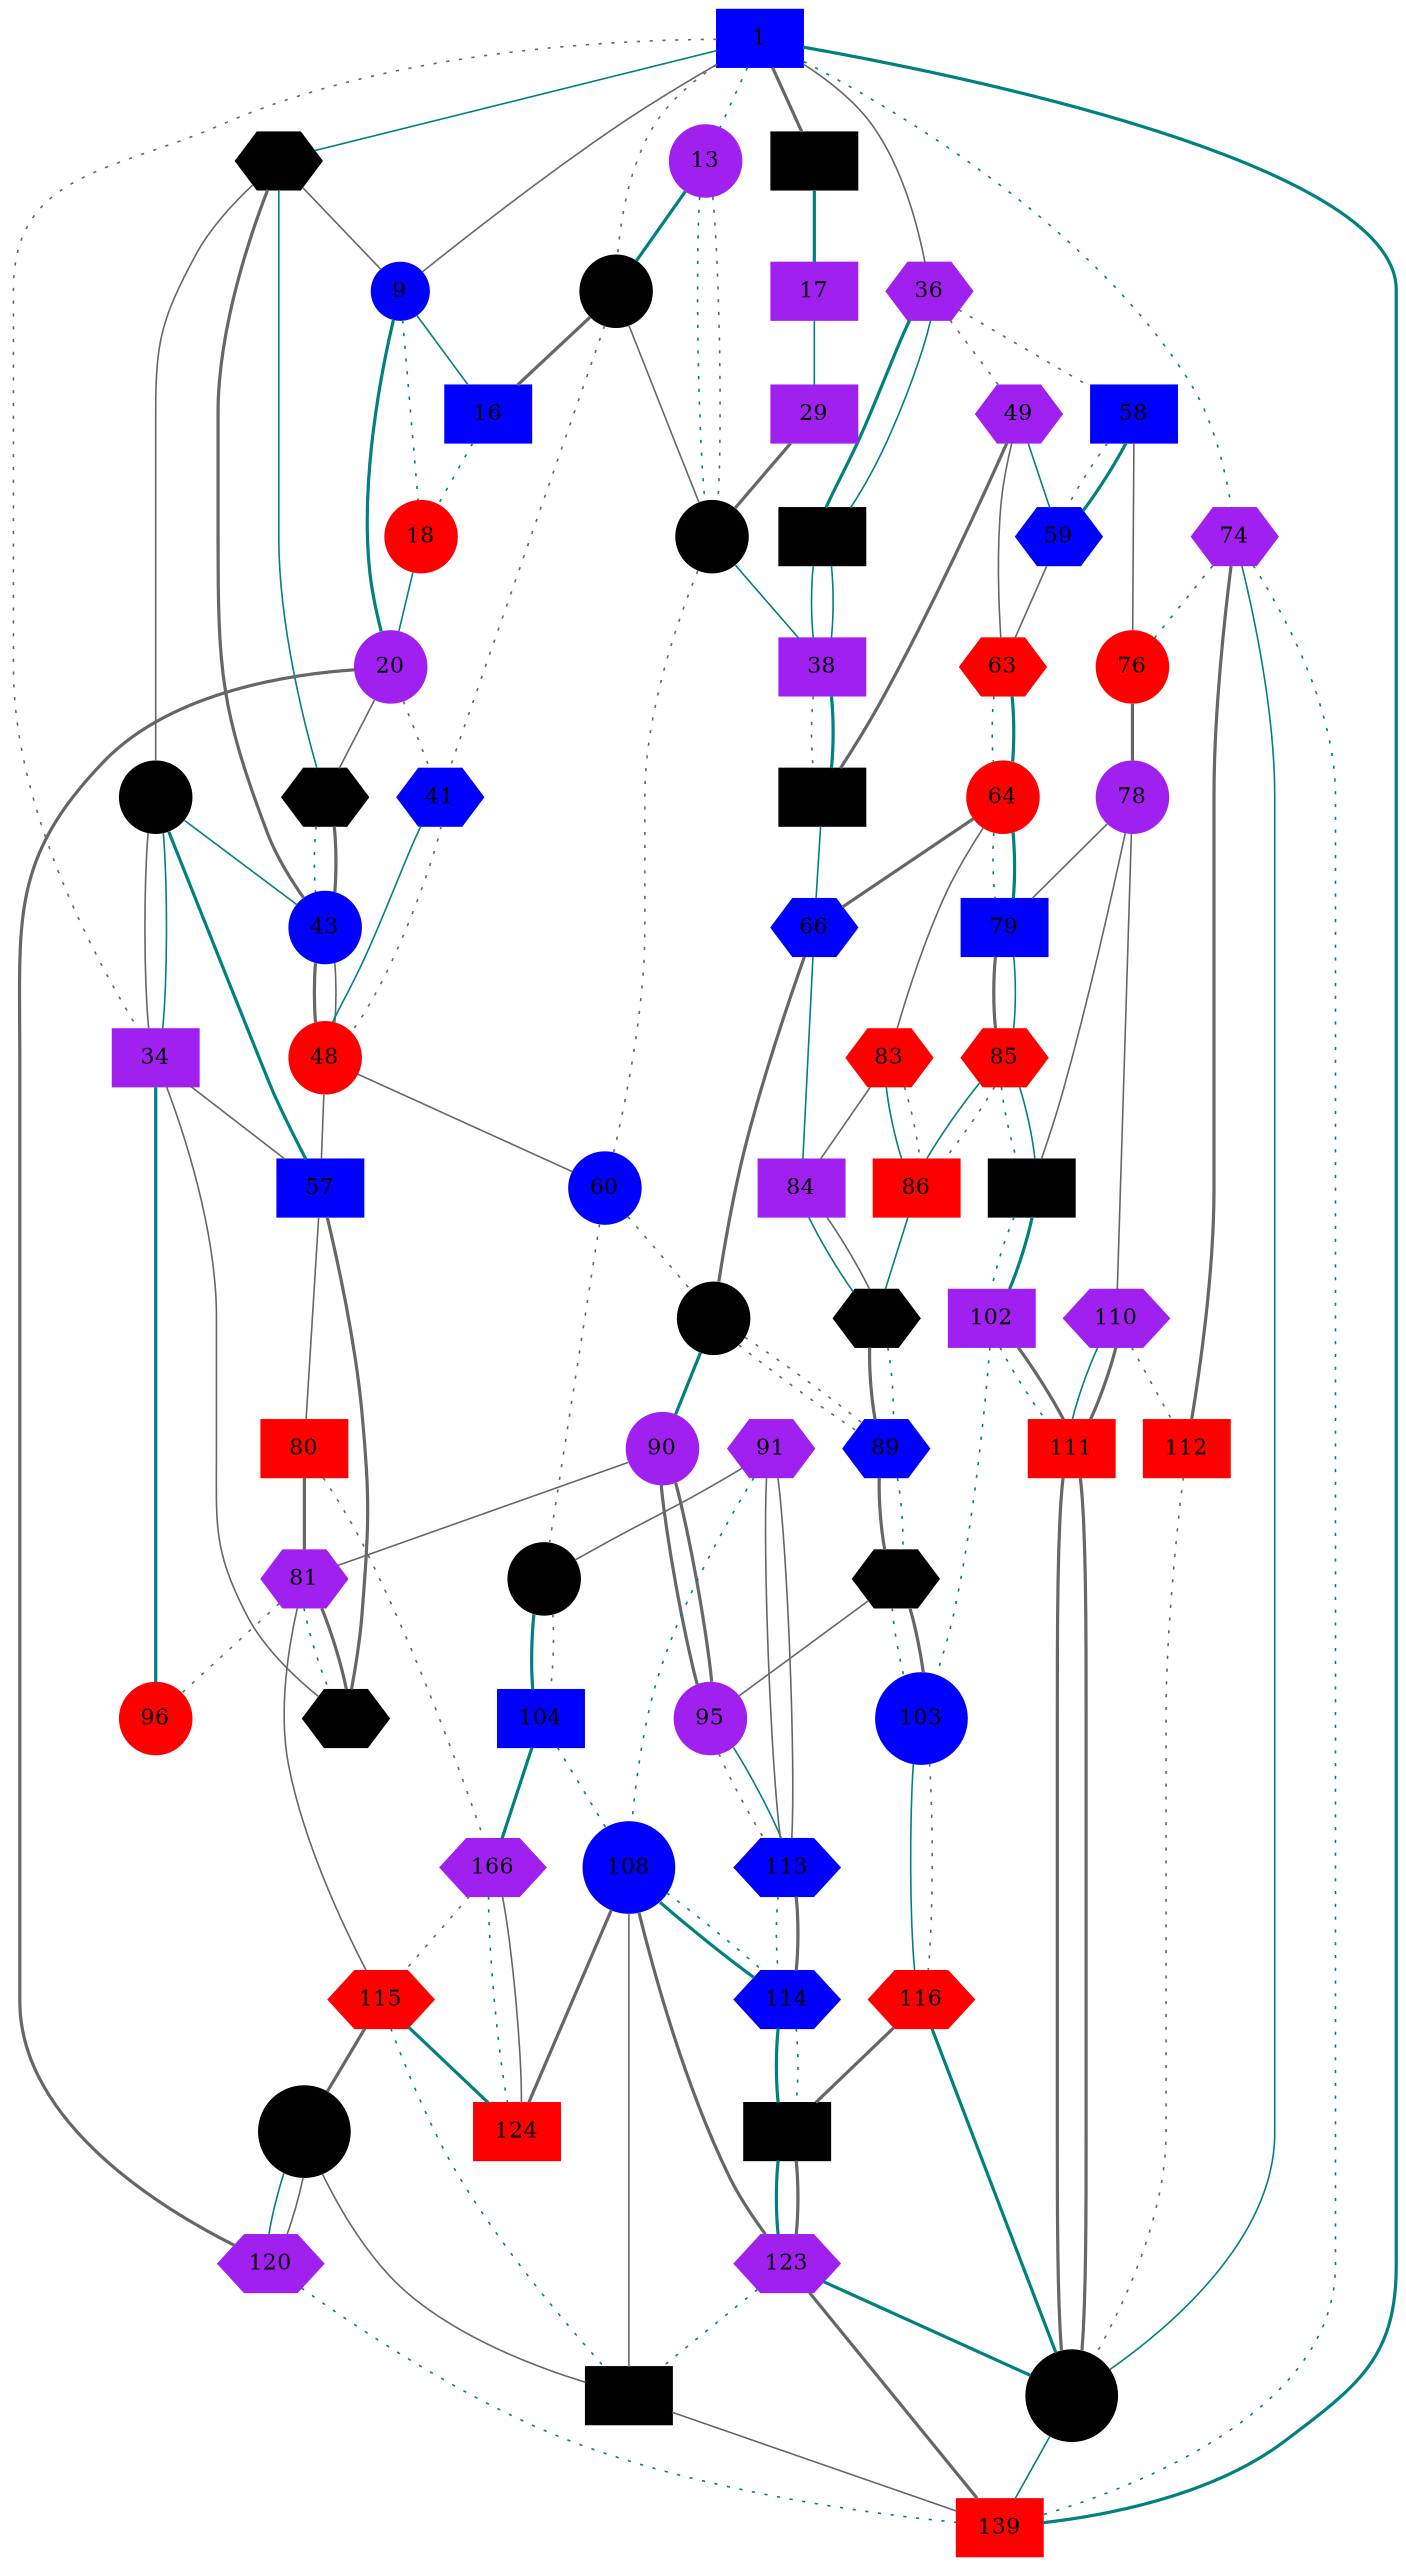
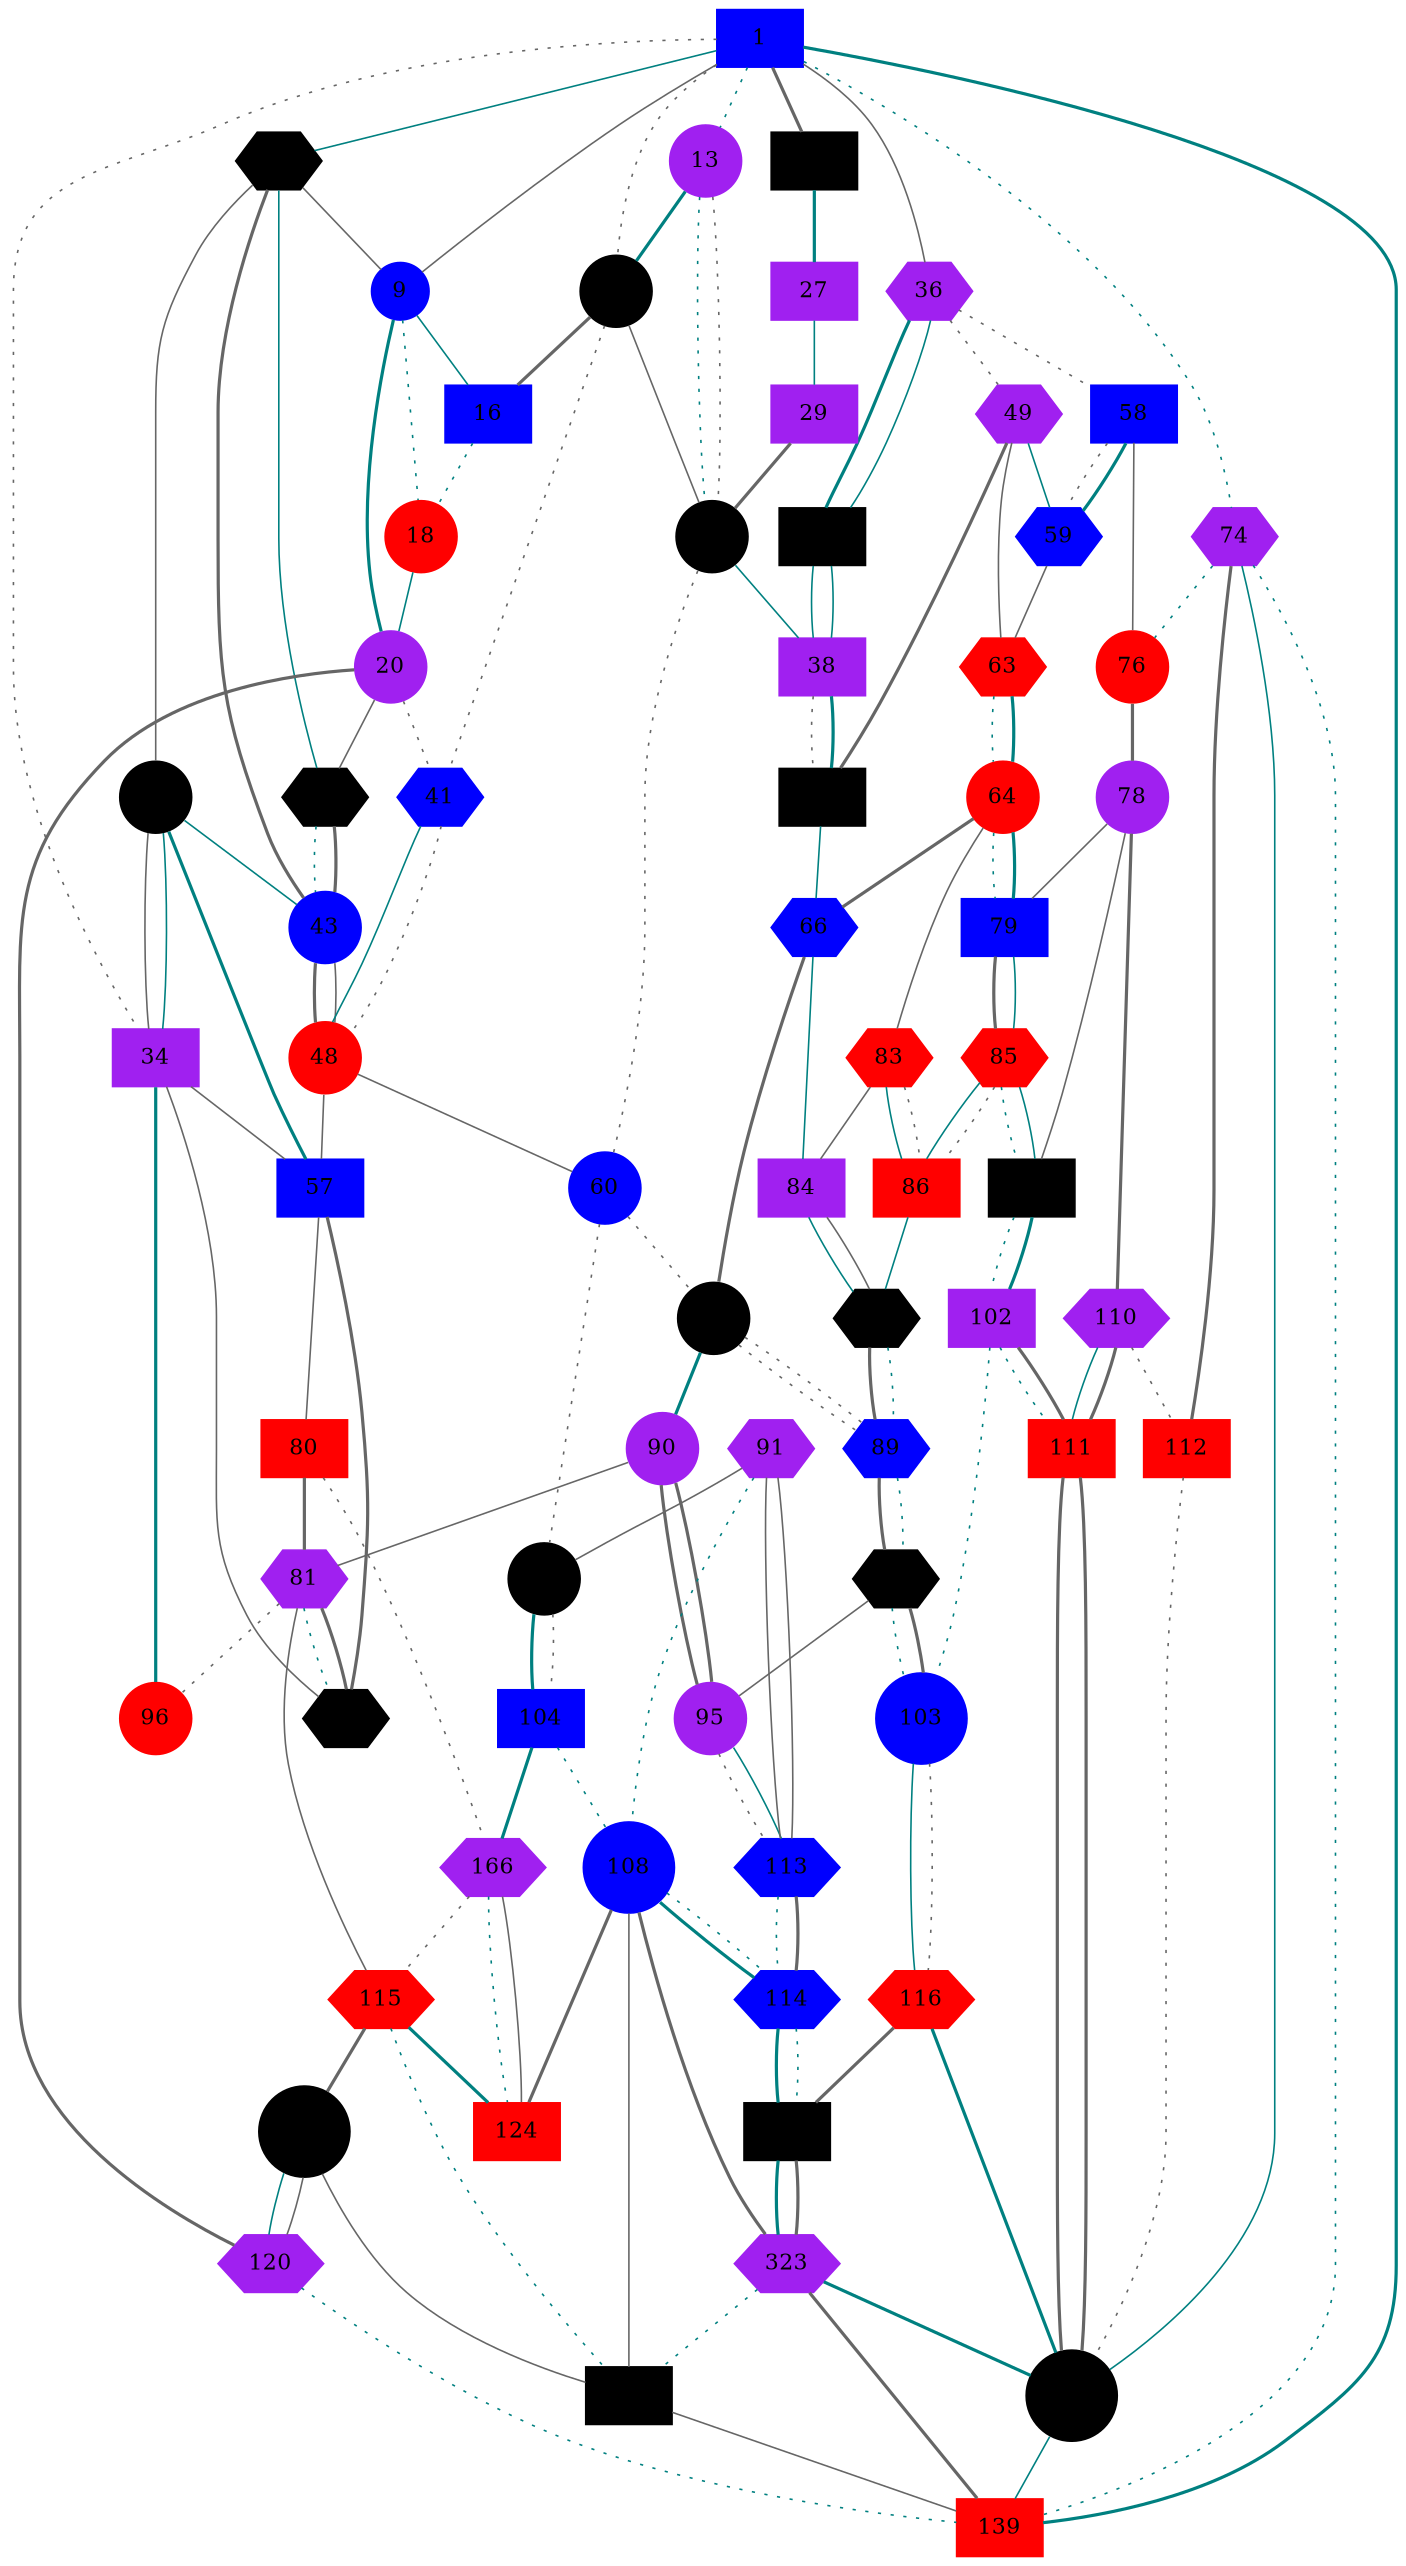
(814, 291) -> (814, 291)
(1124, 1061) -> (1124, 1061)
(787, 2264) -> (787, 2264)
